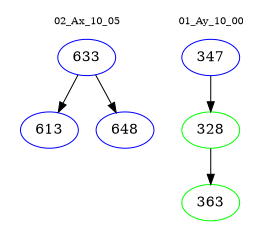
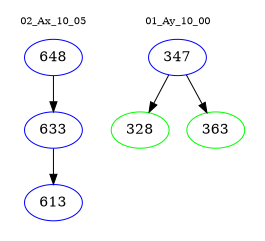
(103, 89) -> (53, 89)
(211, 161) -> (194, 89)
